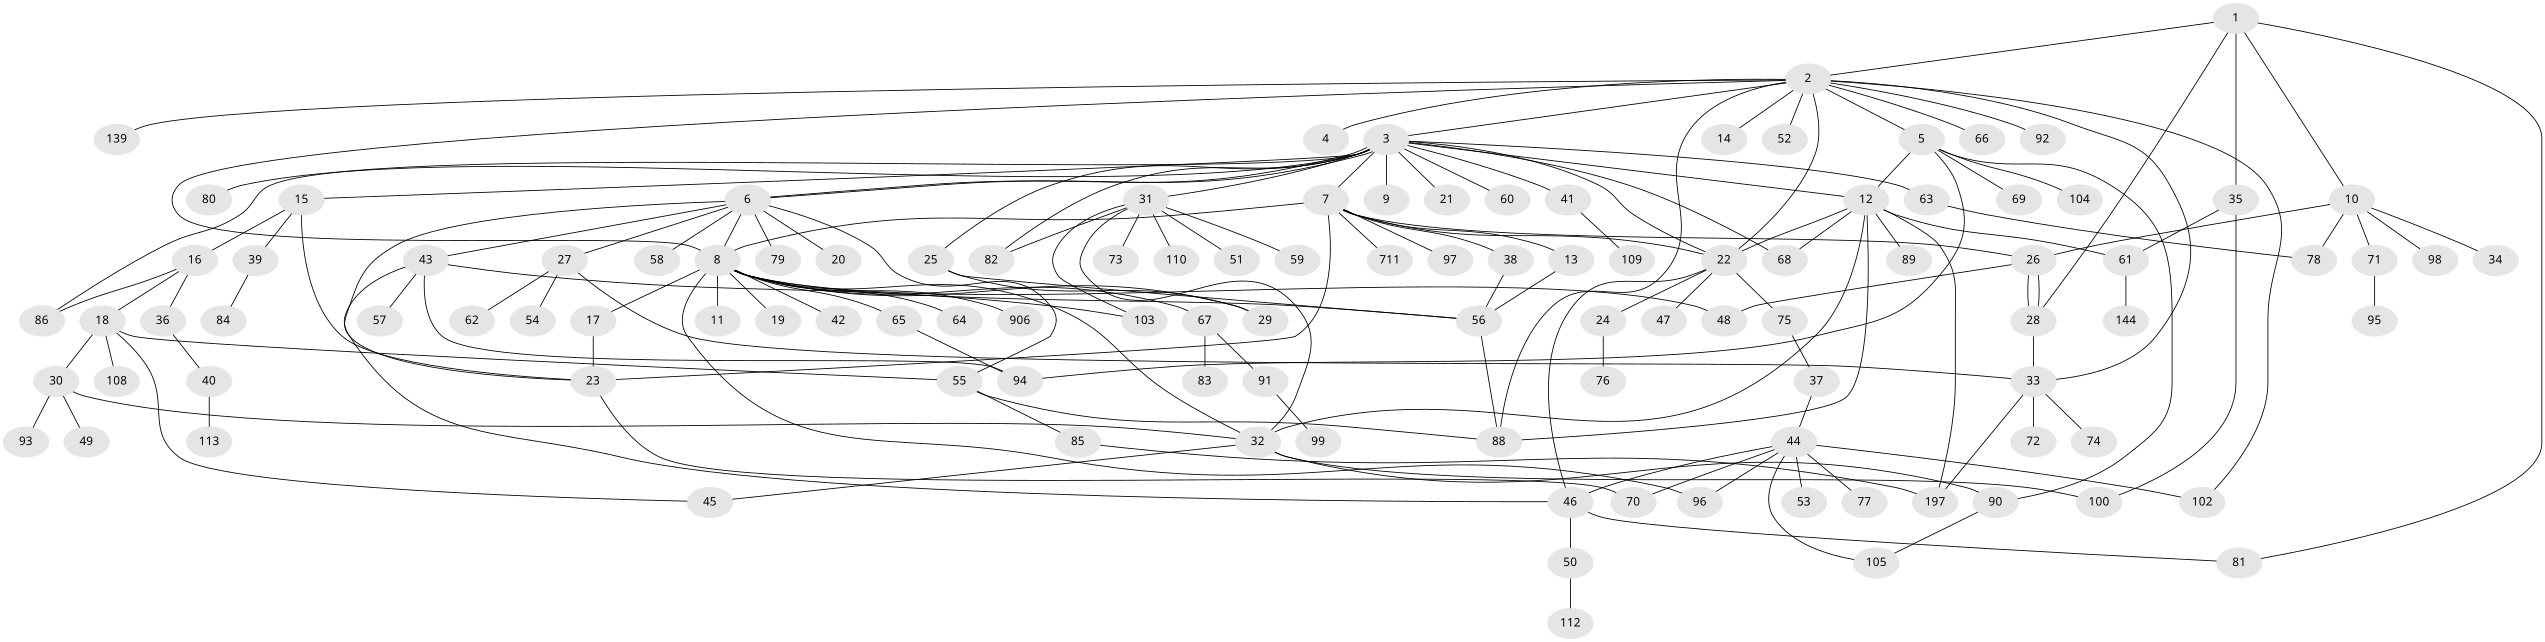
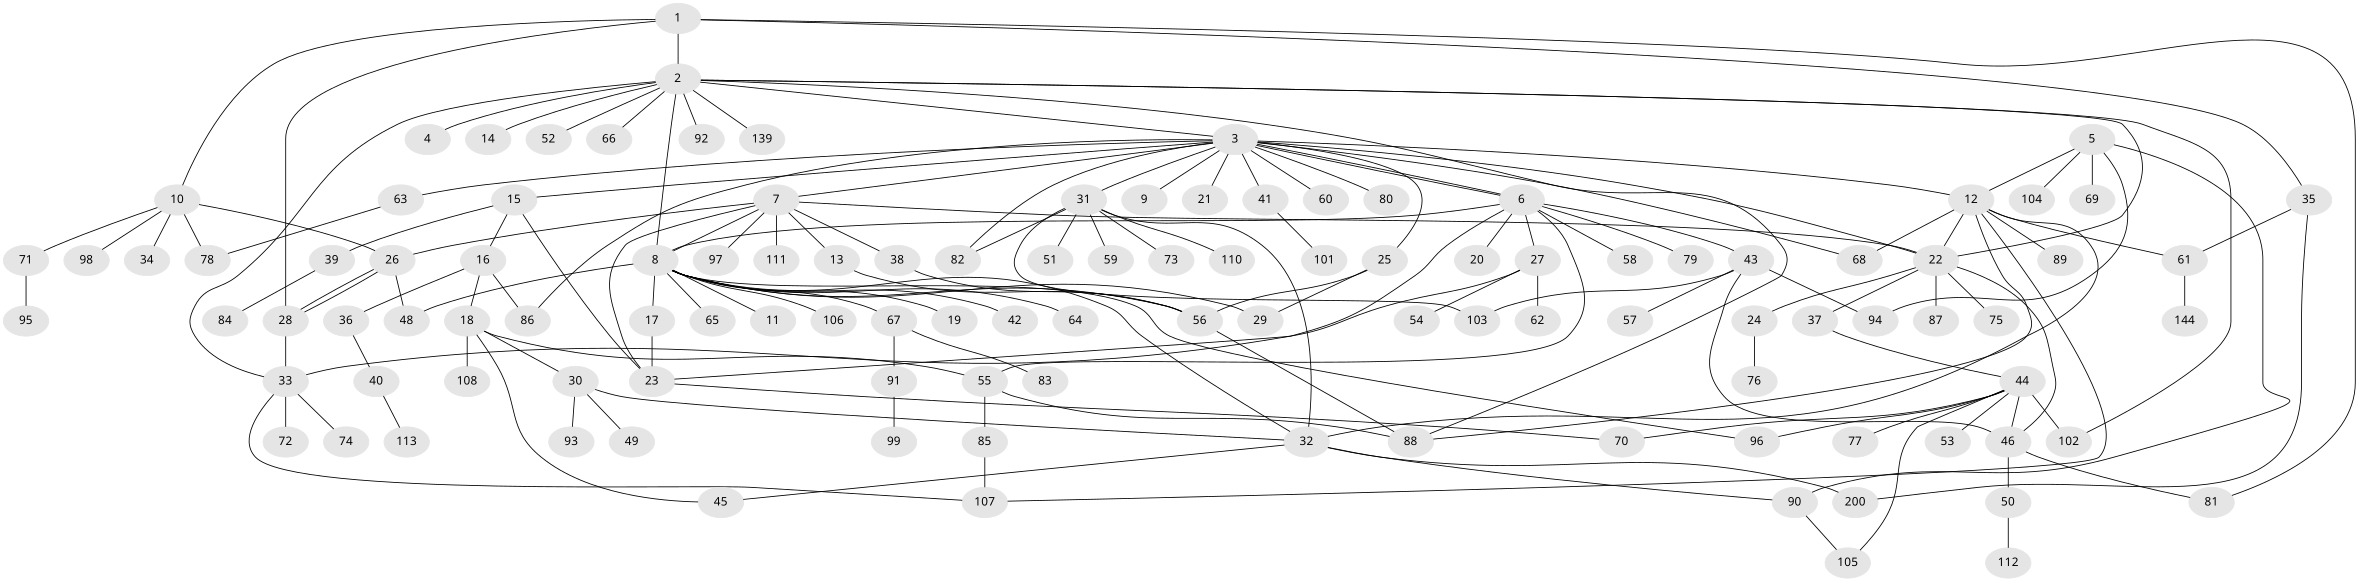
(1865, 109) -> none
(1390, 260) -> (776, 260)
(1632, 260) -> (1324, 260)
(1020, 321) -> (834, 321)
(1664, 321) -> (1936, 321)
(960, 351) -> none
(1802, 354) -> (1876, 291)
(1935, 502) -> (985, 502)
(2099, 502) -> (1855, 502)
